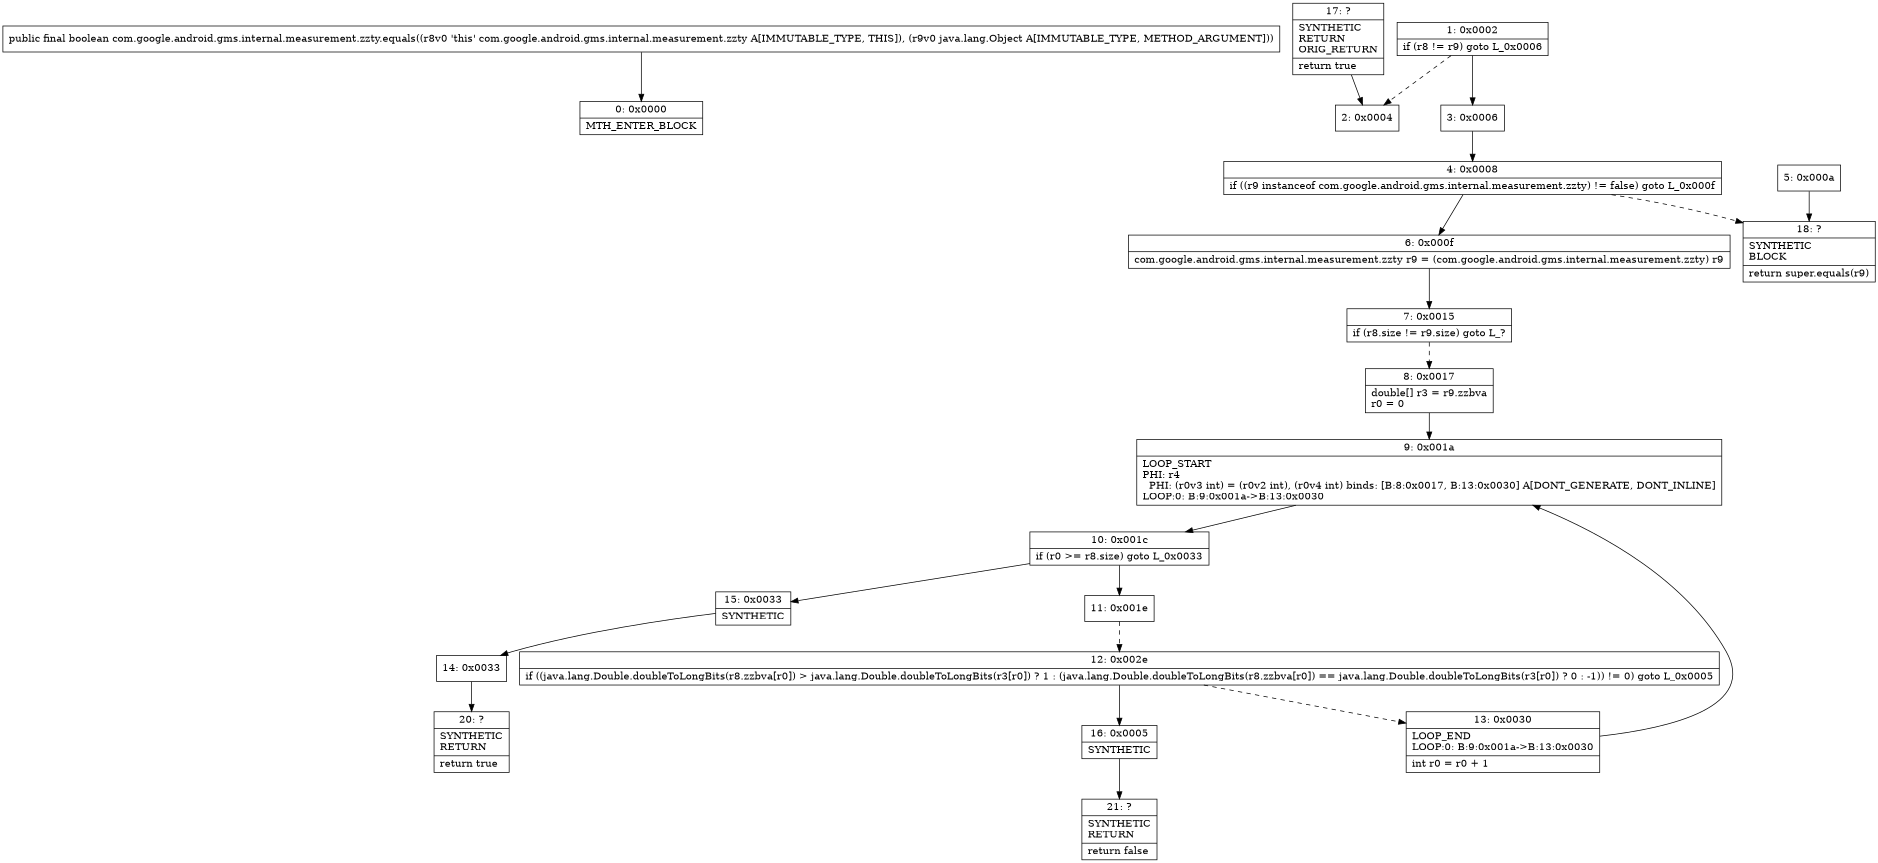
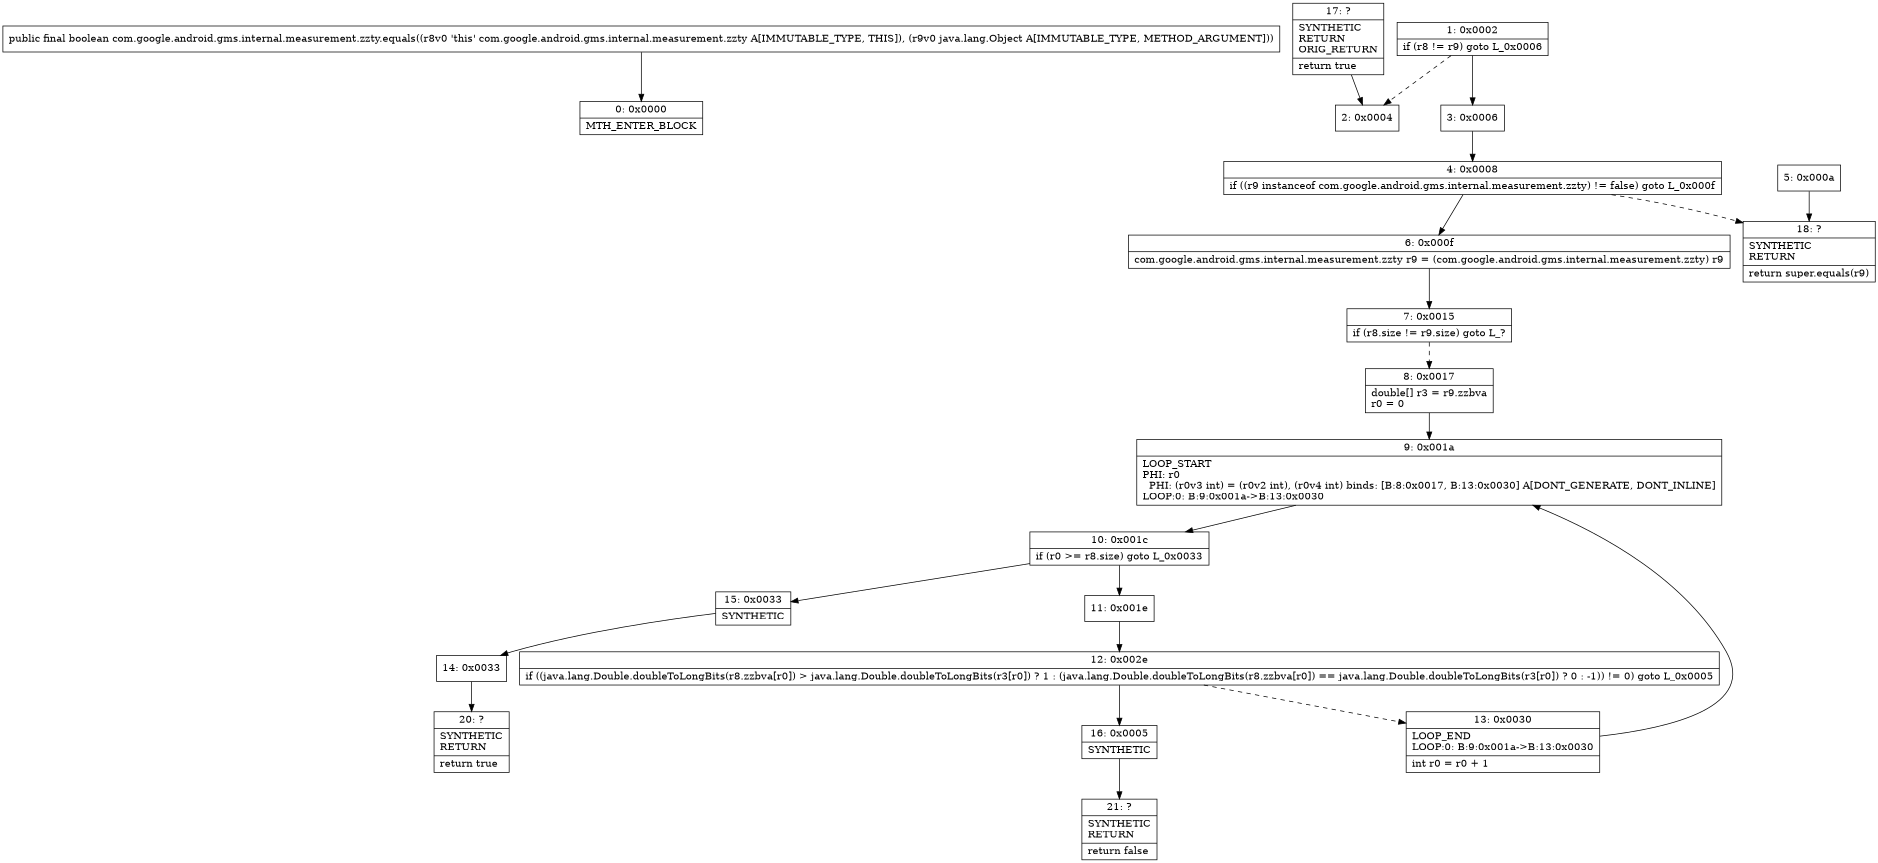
(1768, 257) -> (1772, 257)
(1163, 475) -> (1163, 475)
(1119, 633) -> (1119, 633)
